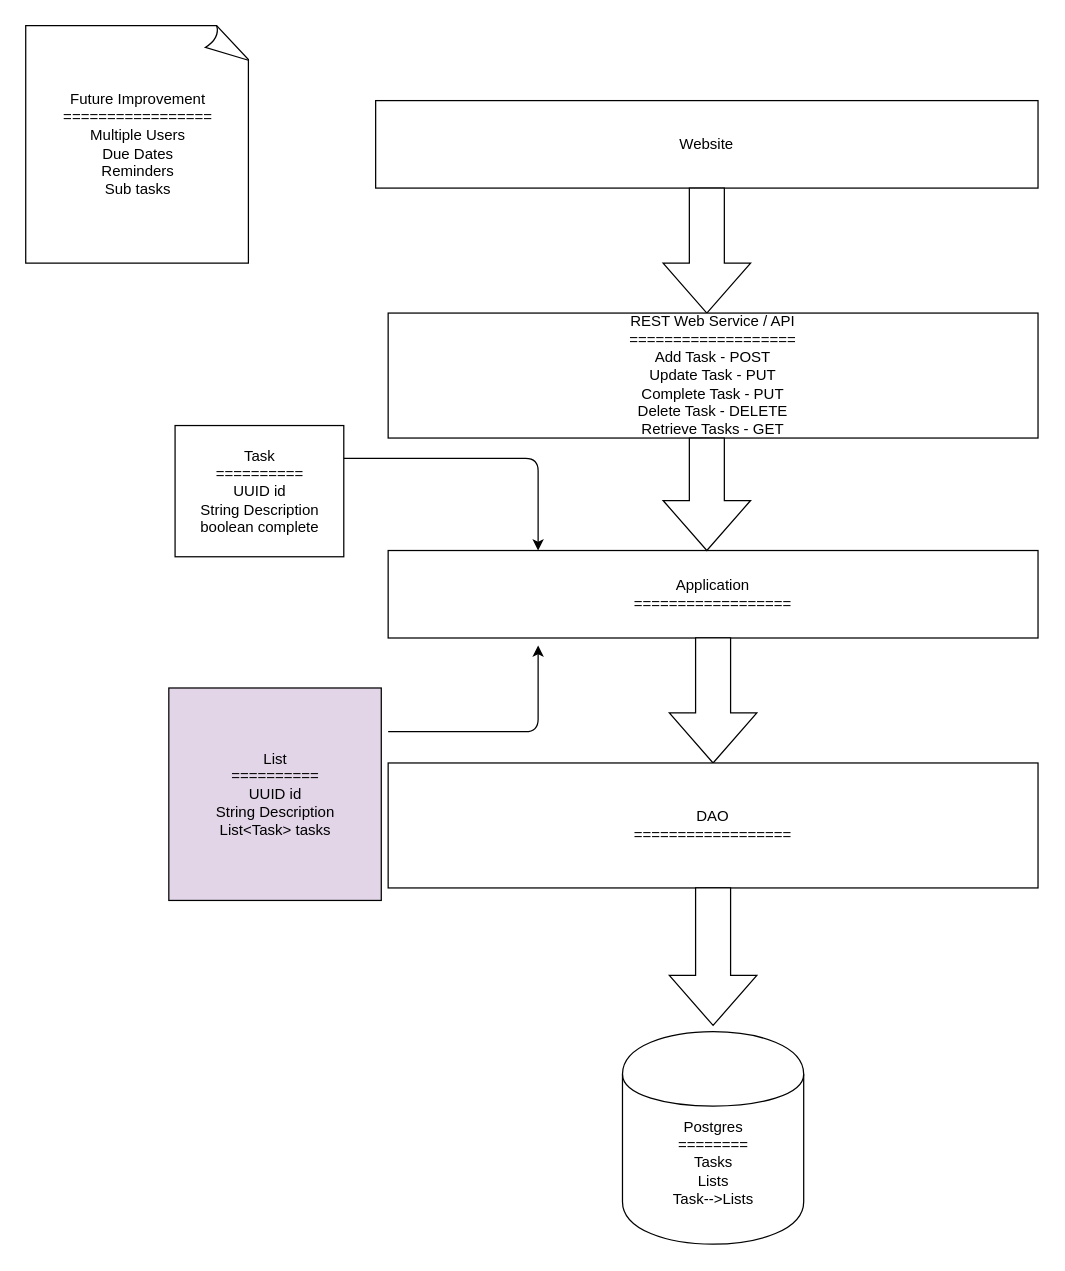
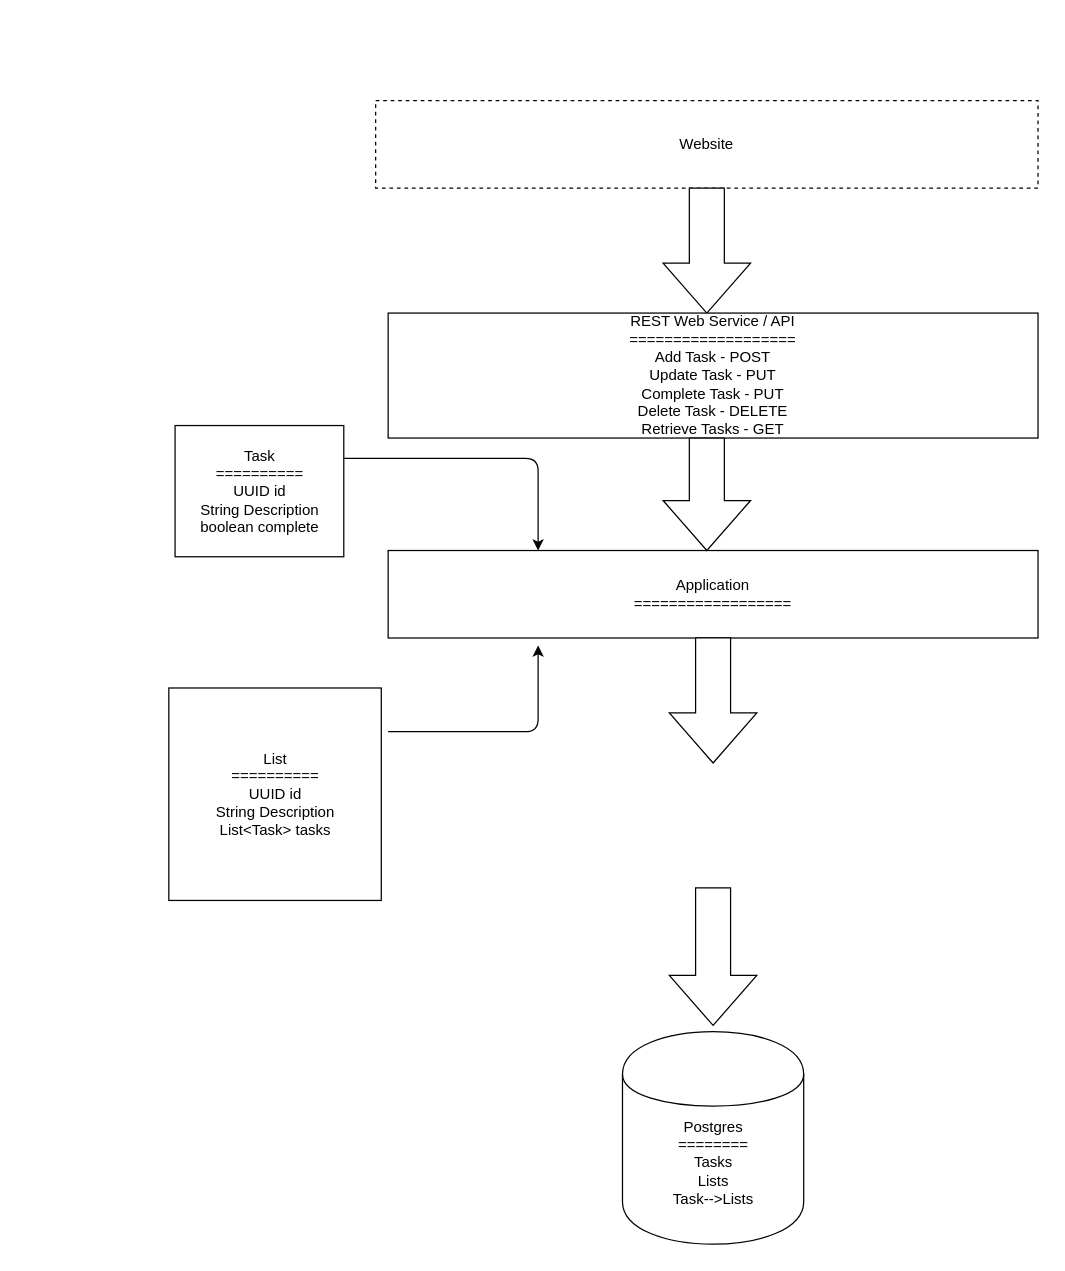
(138, 144) -> none
(707, 144) -> (707, 144)
(275, 794) -> (275, 794)
(713, 826) -> none
